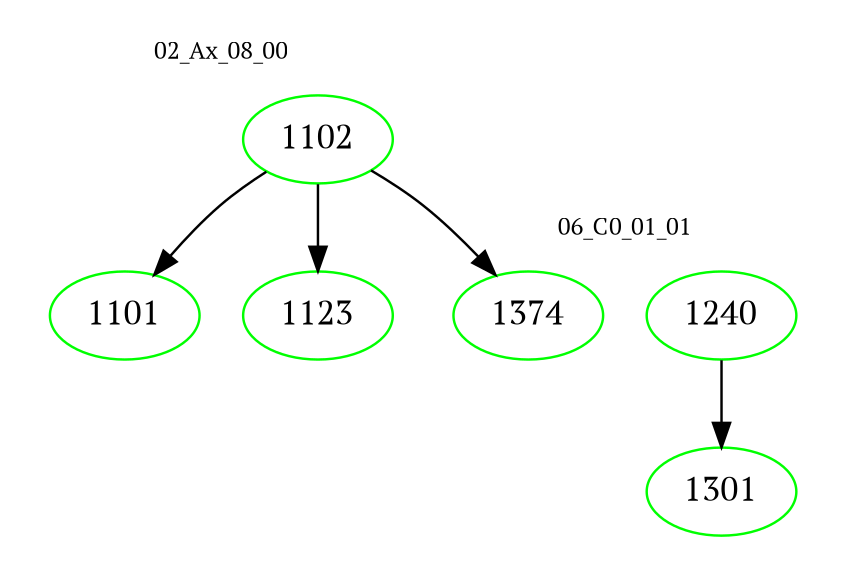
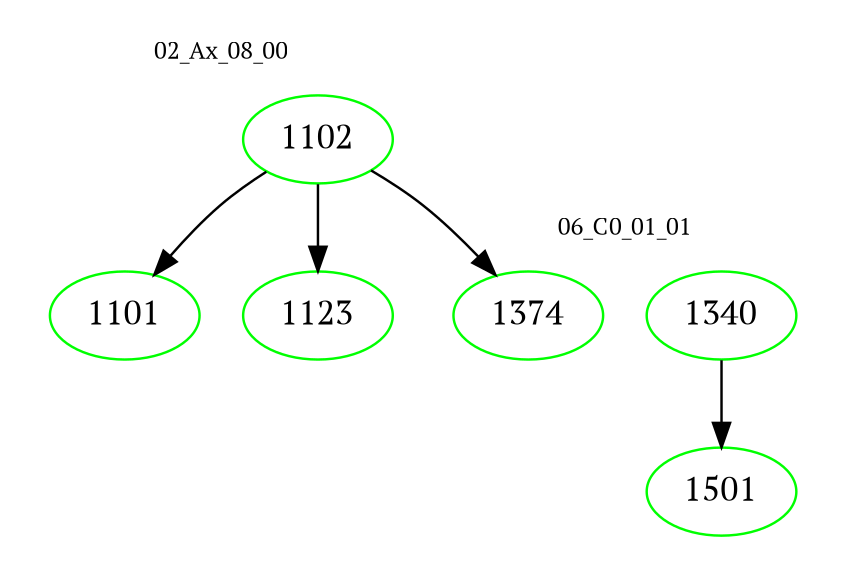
(722, 316) -> (722, 316)
(722, 492) -> (722, 492)
